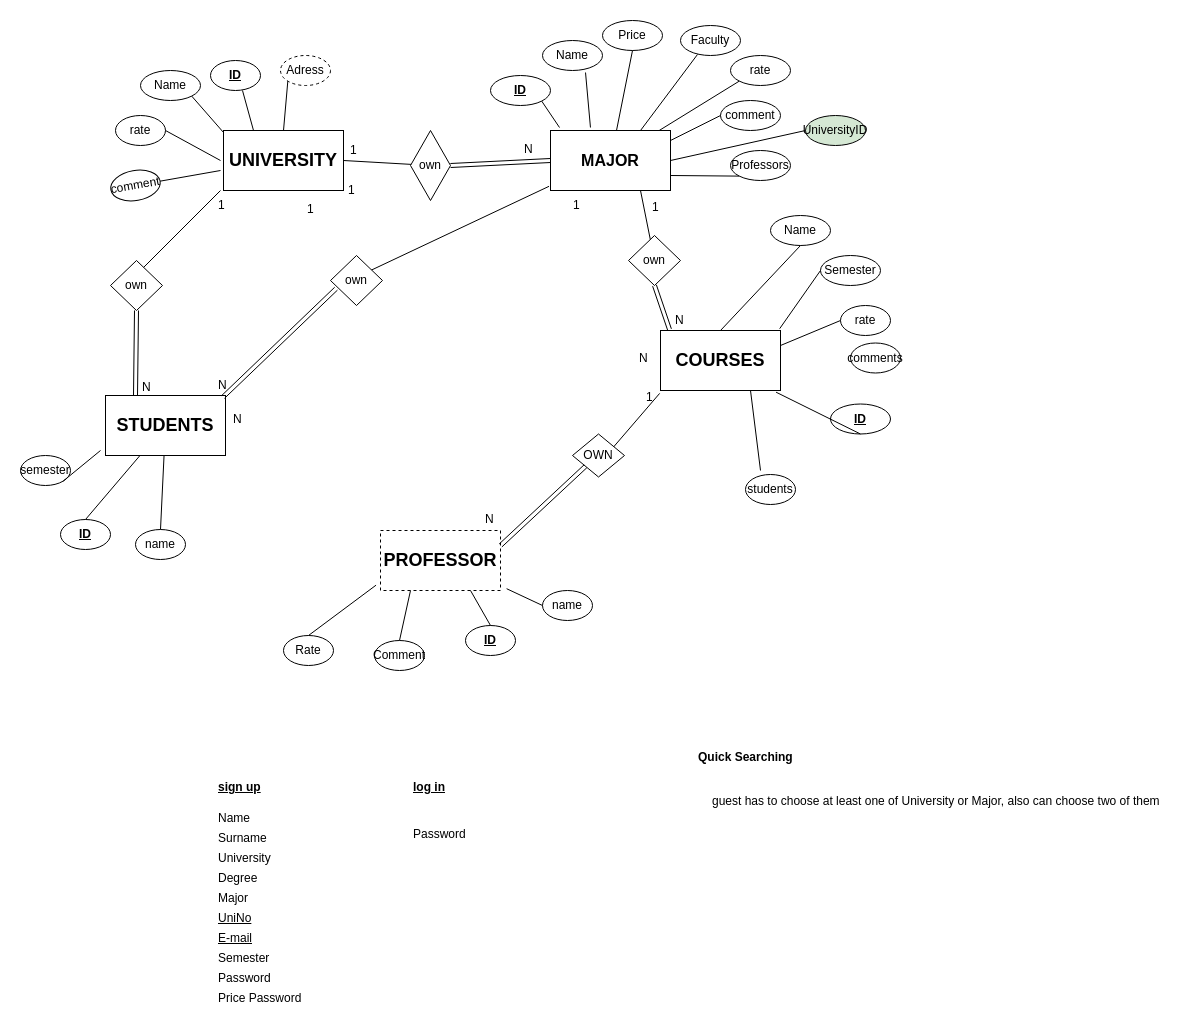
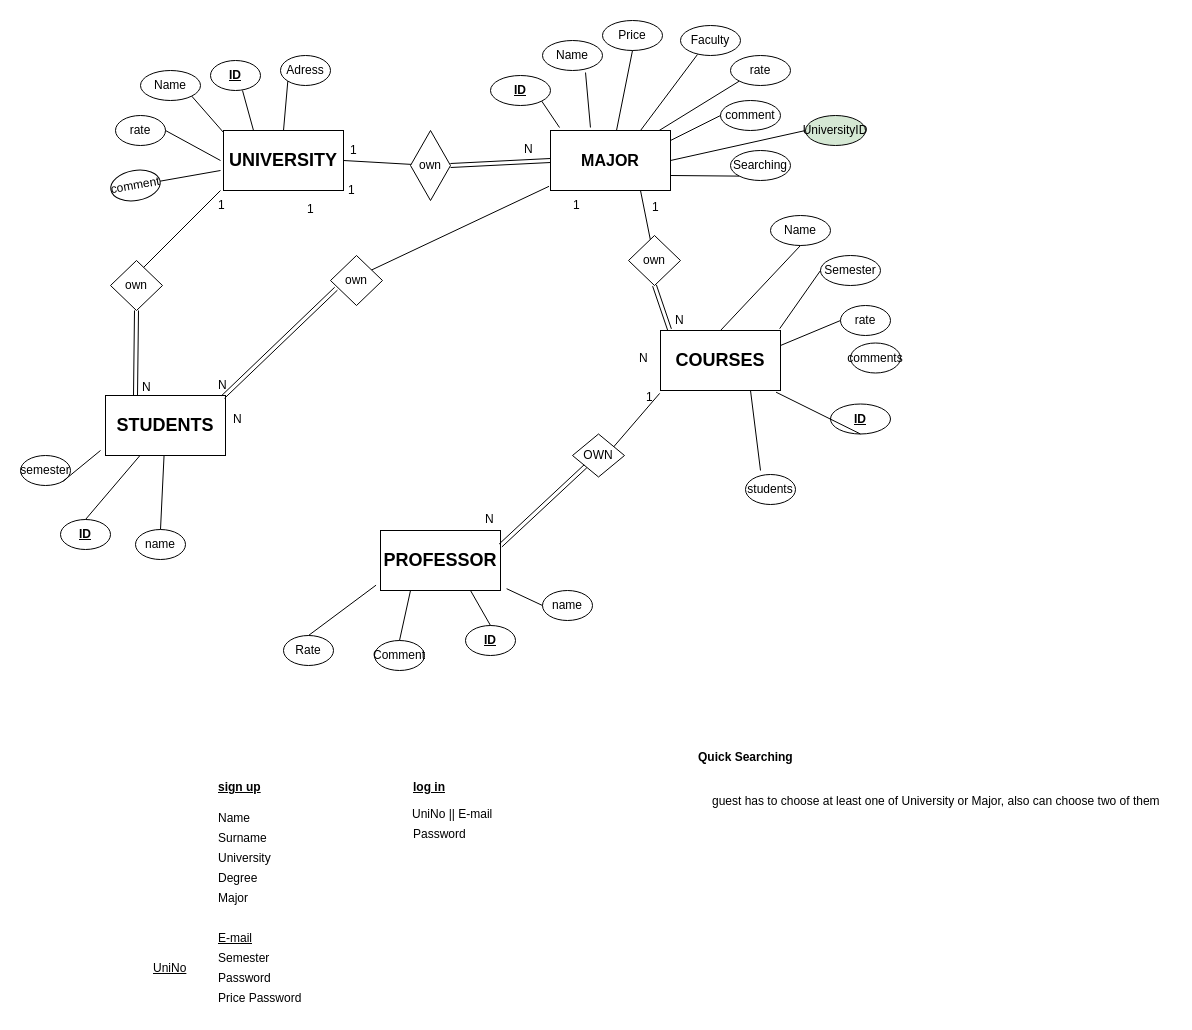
(306, 71) -> (306, 71)
(761, 166) -> (761, 166)
(441, 561) -> (441, 561)
none -> (461, 815)
(242, 919) -> (177, 969)
